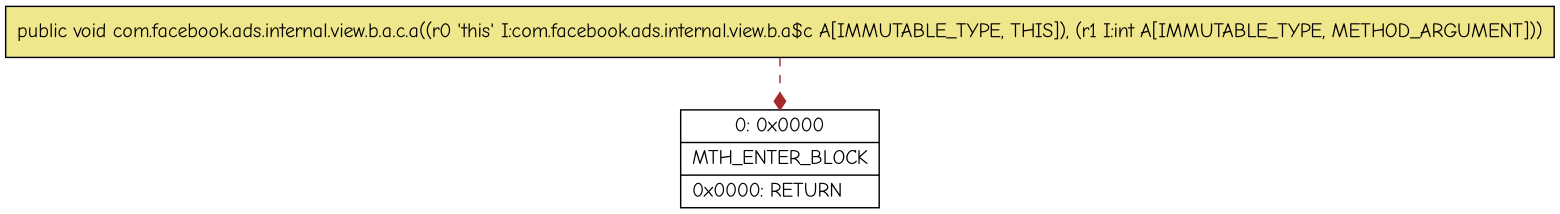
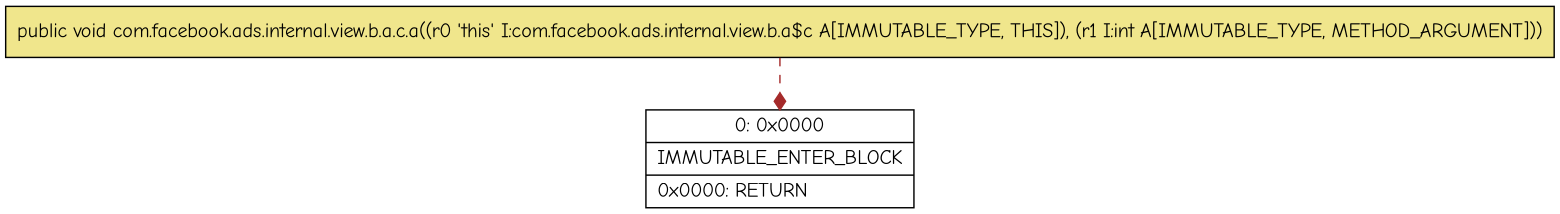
(780, 158) -> (780, 158)
